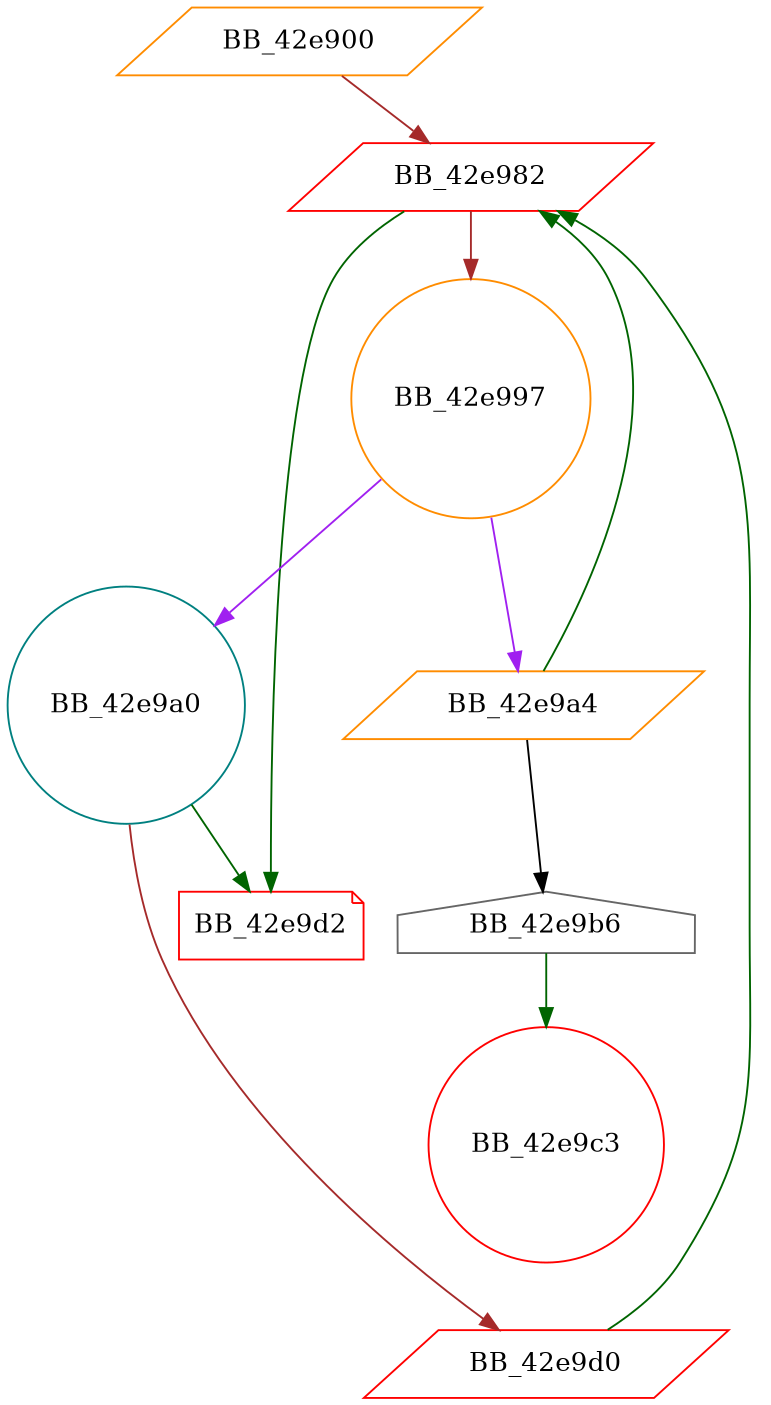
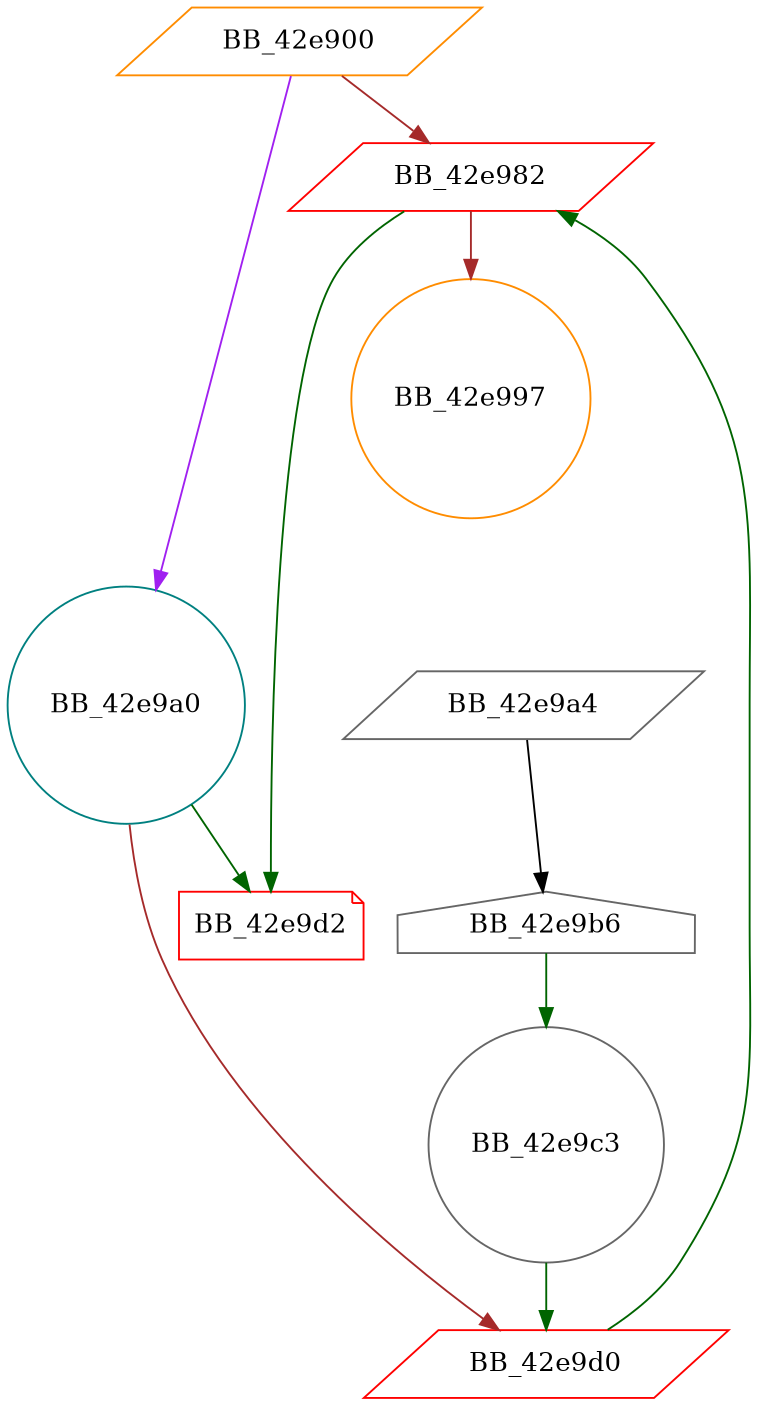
(629, 442) -> none
(305, 546) -> (226, 324)
(503, 585) -> none
(524, 705) -> (524, 705)
(546, 1145) -> (546, 1145)
none -> (546, 1287)
